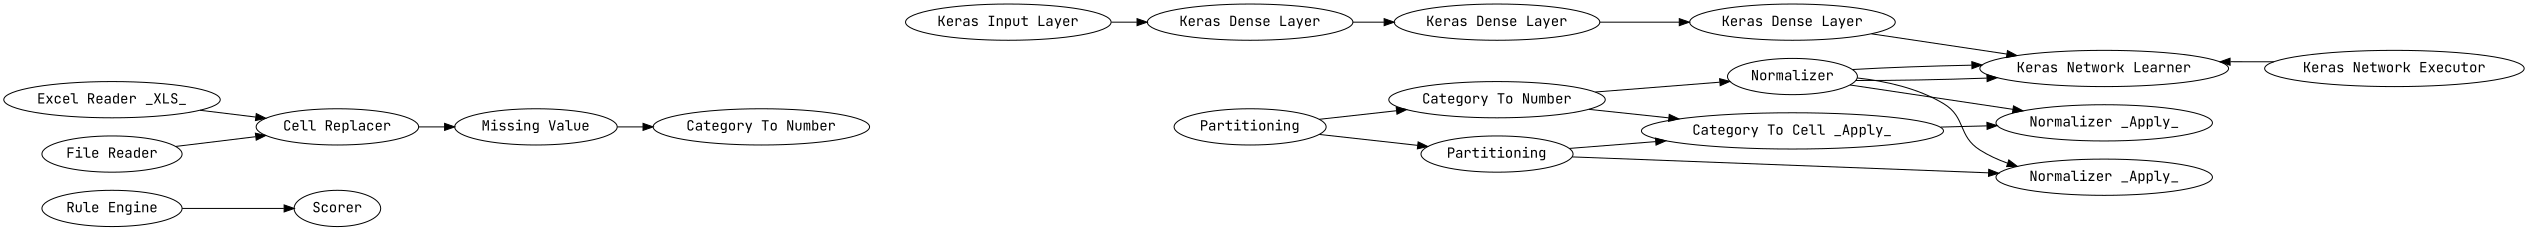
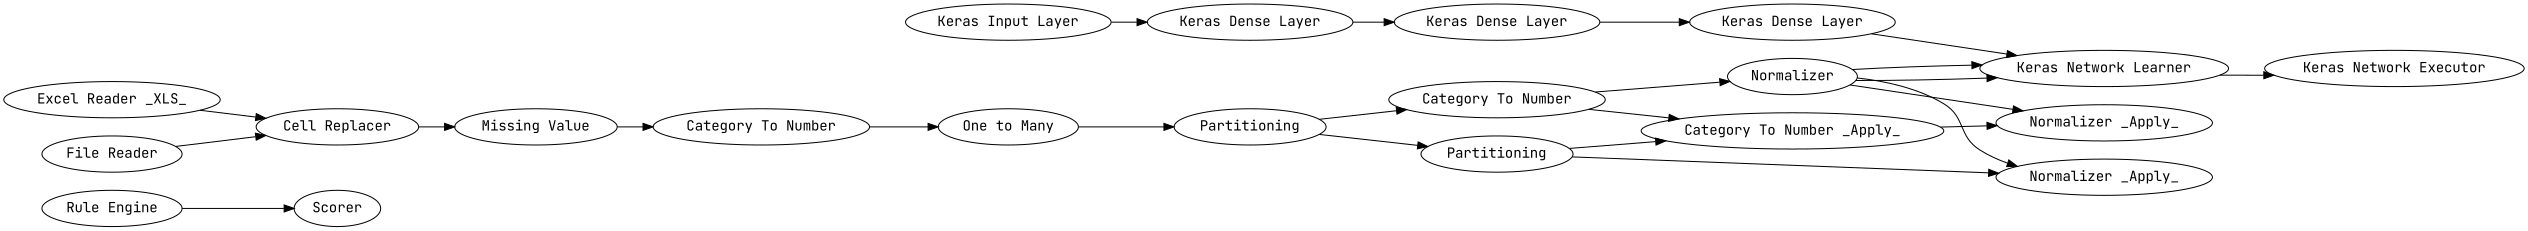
(2252, 62) -> (2242, 75)
none -> (1008, 127)
(1792, 131) -> (1792, 131)
